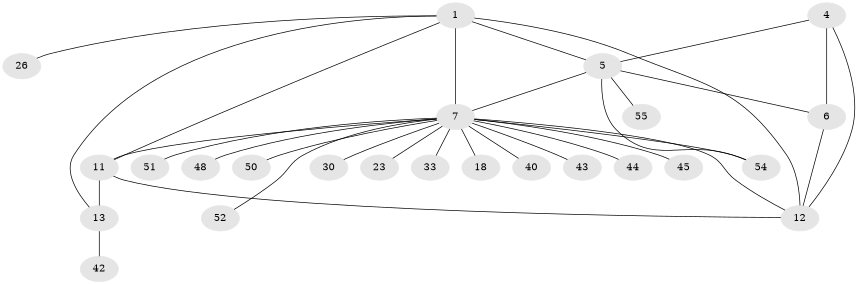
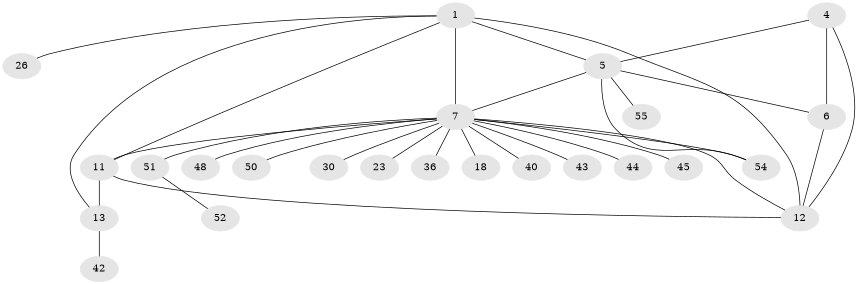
(311, 151) -> (190, 196)
(430, 168) -> (430, 168)
